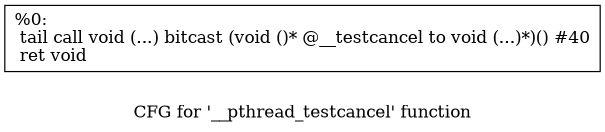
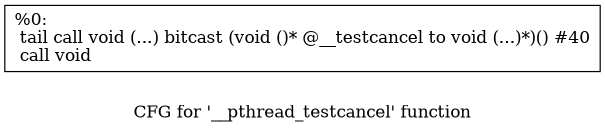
(51, 56) -> (53, 56)
